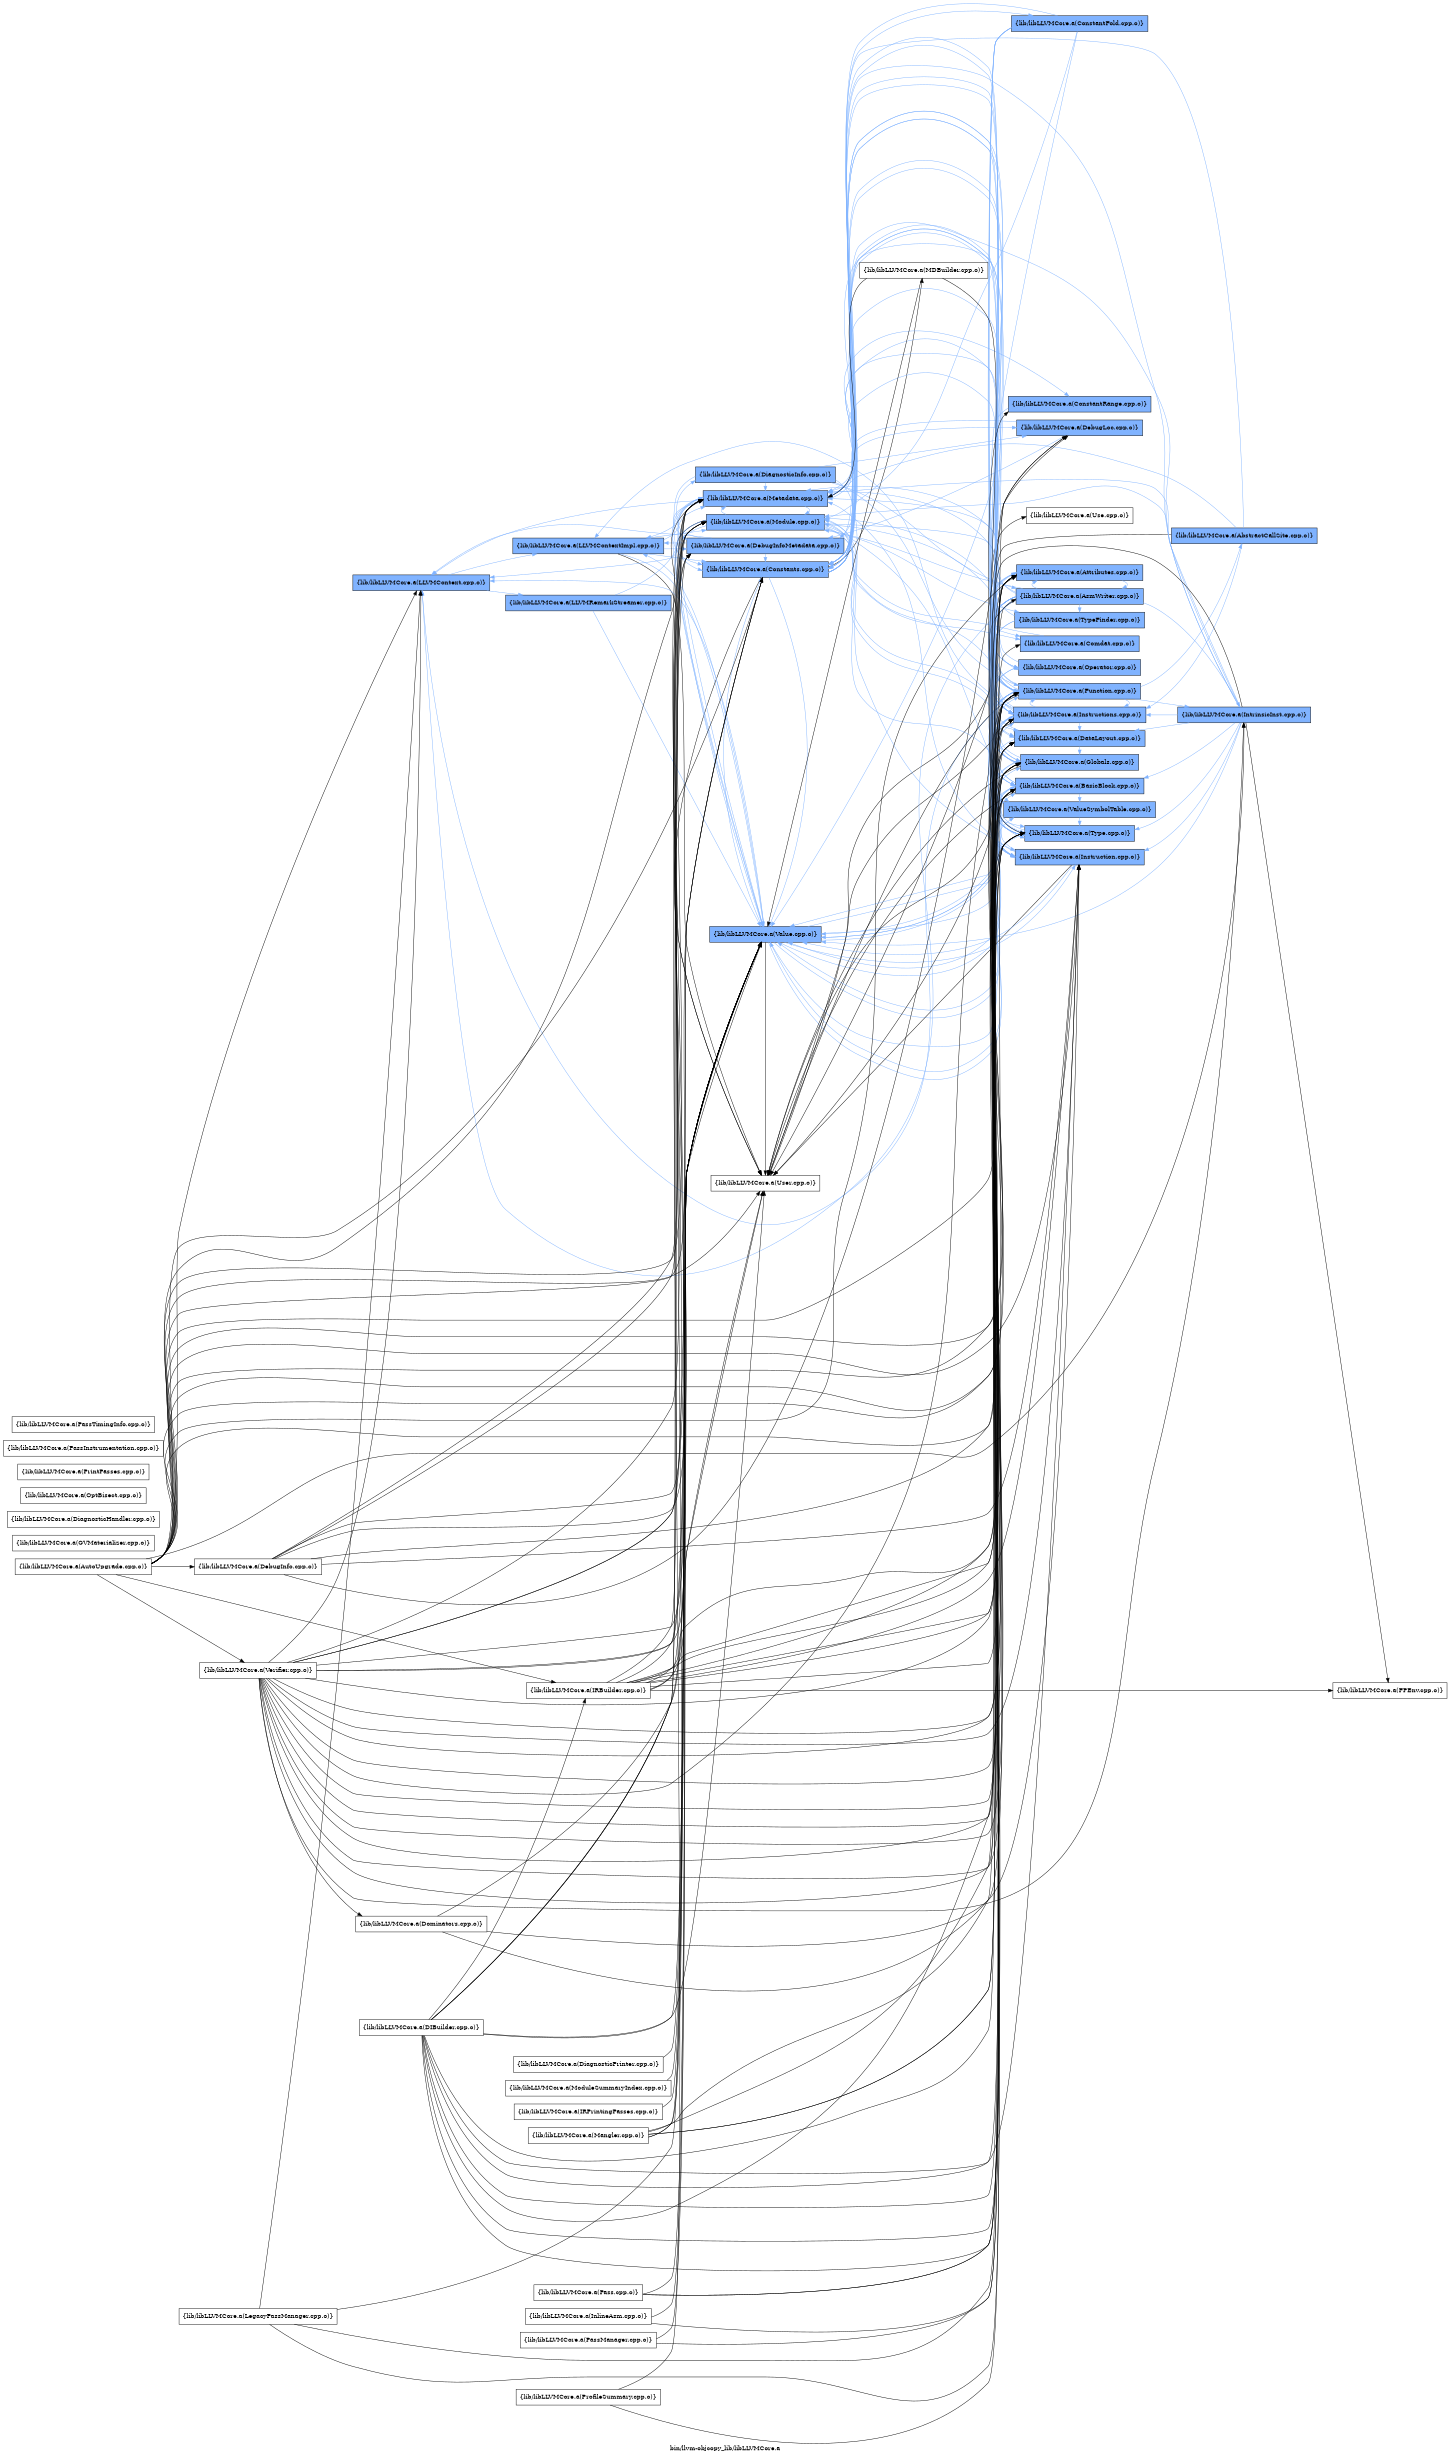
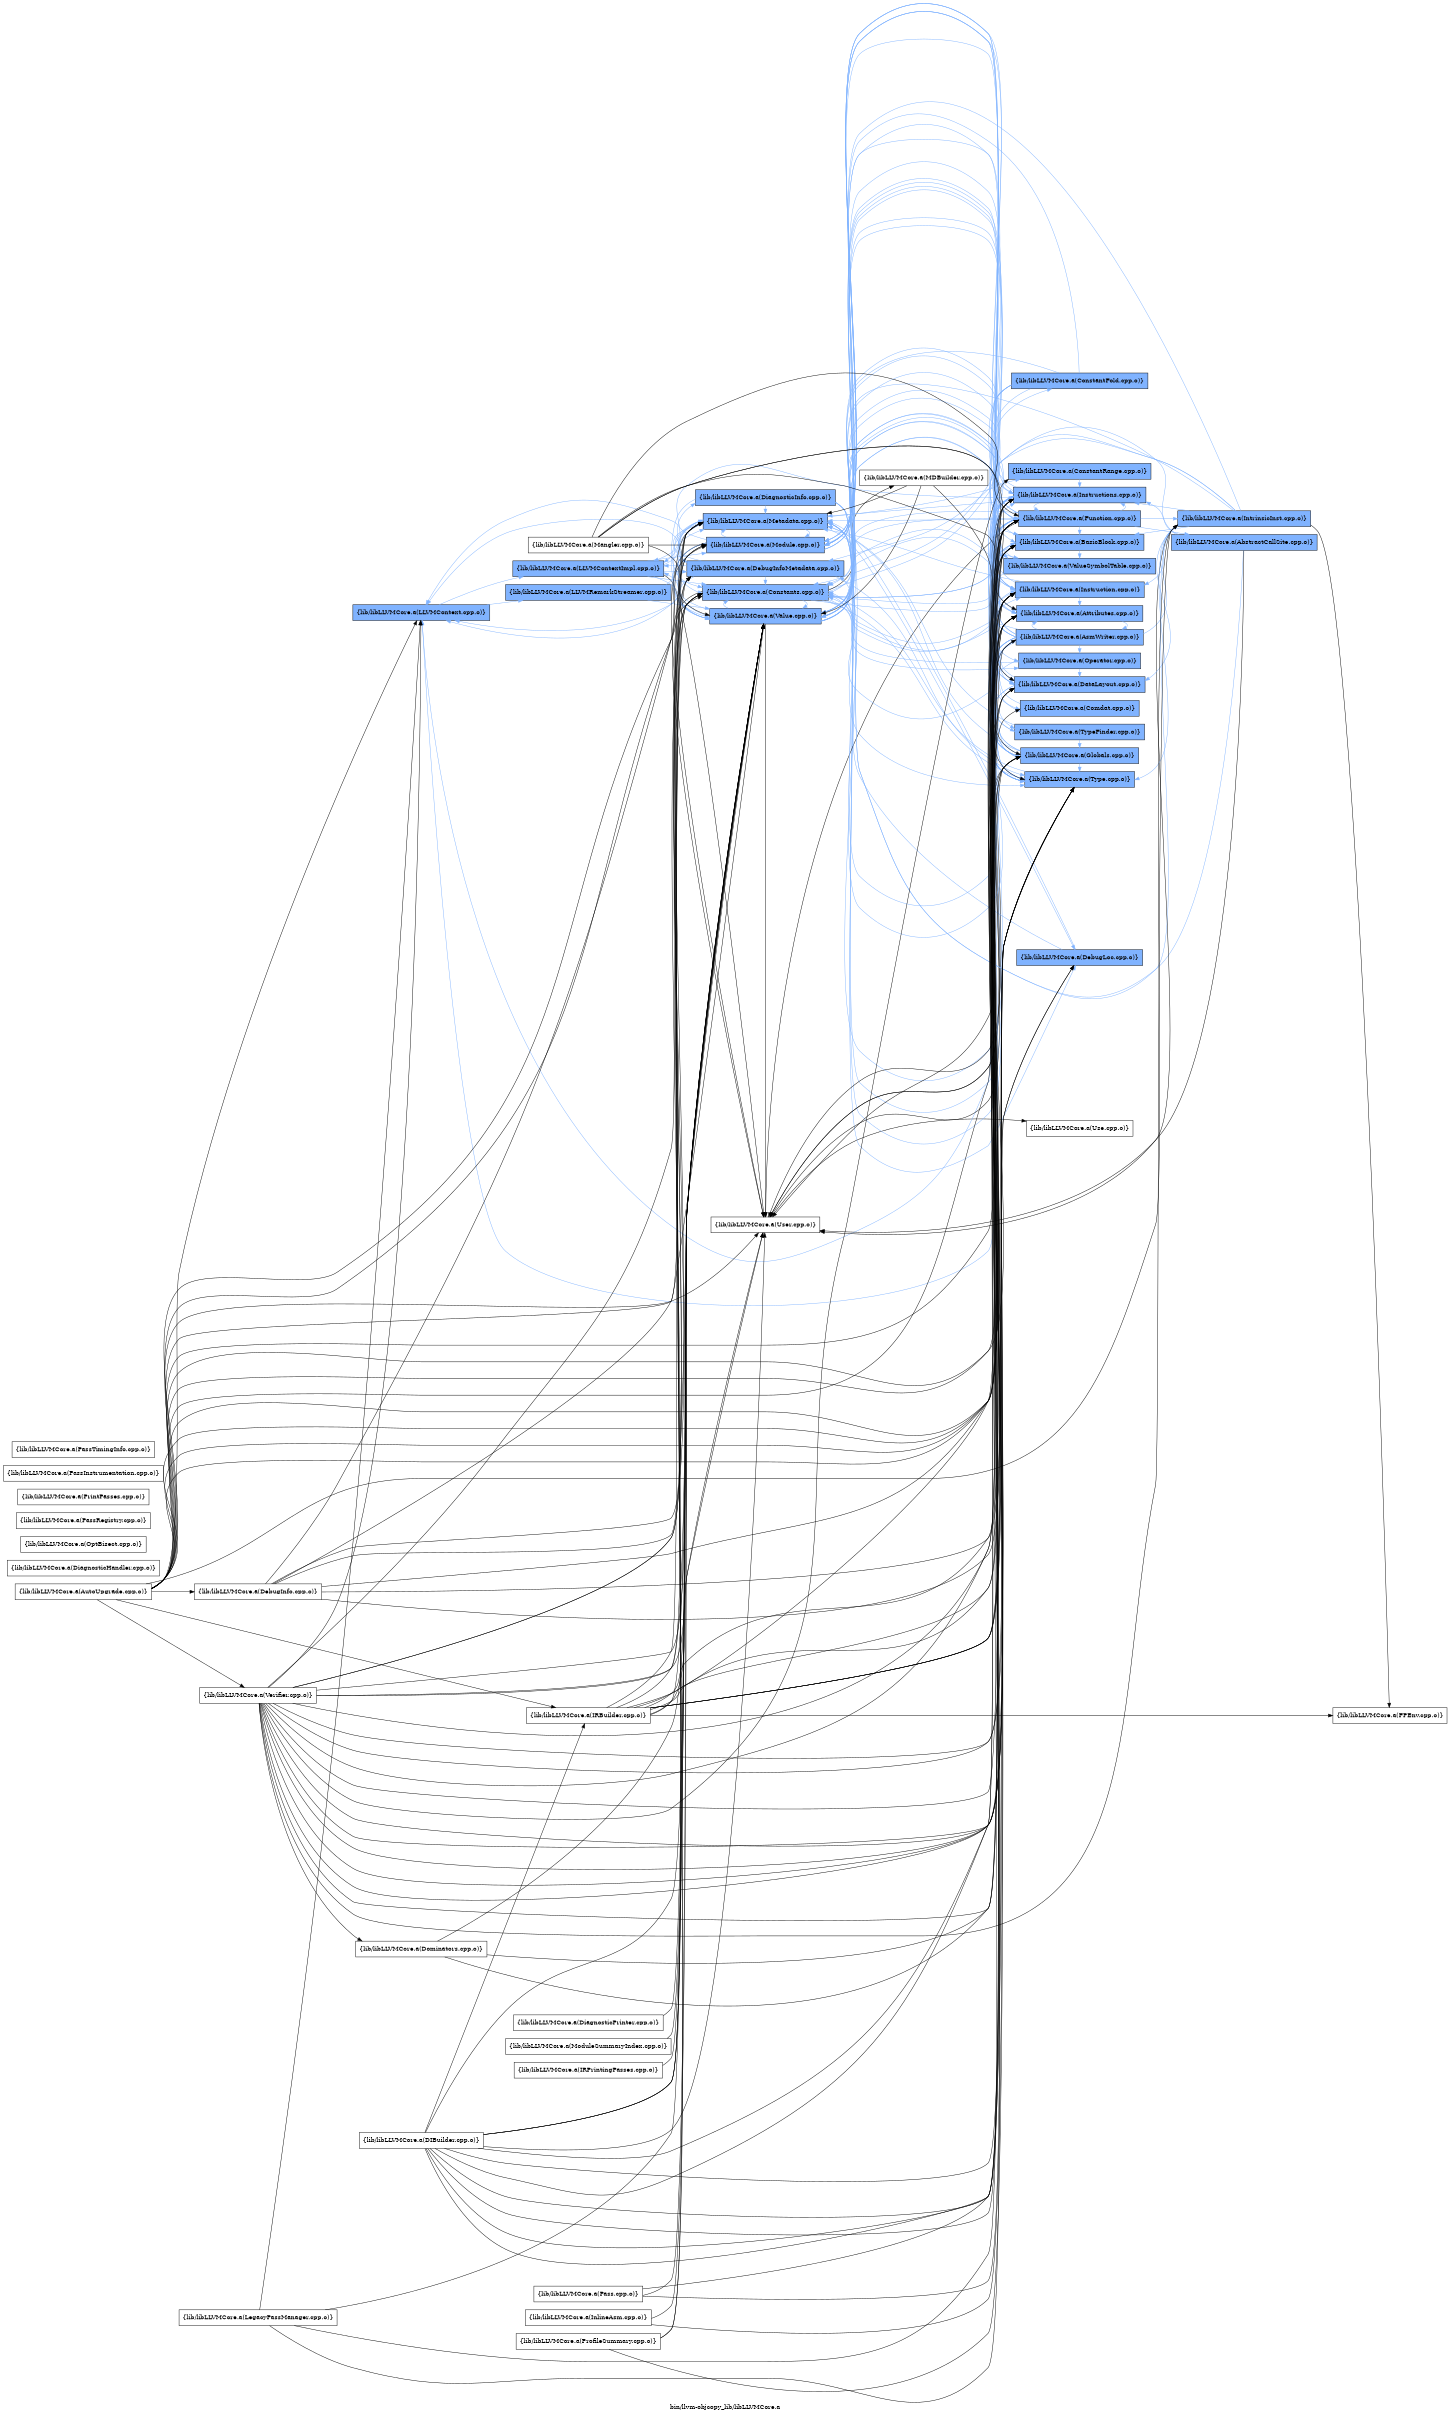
(481, 1119) -> none
(859, 1203) -> (962, 1571)
none -> (679, 1466)
none -> (83, 1521)
(83, 1543) -> none
(588, 2340) -> none
